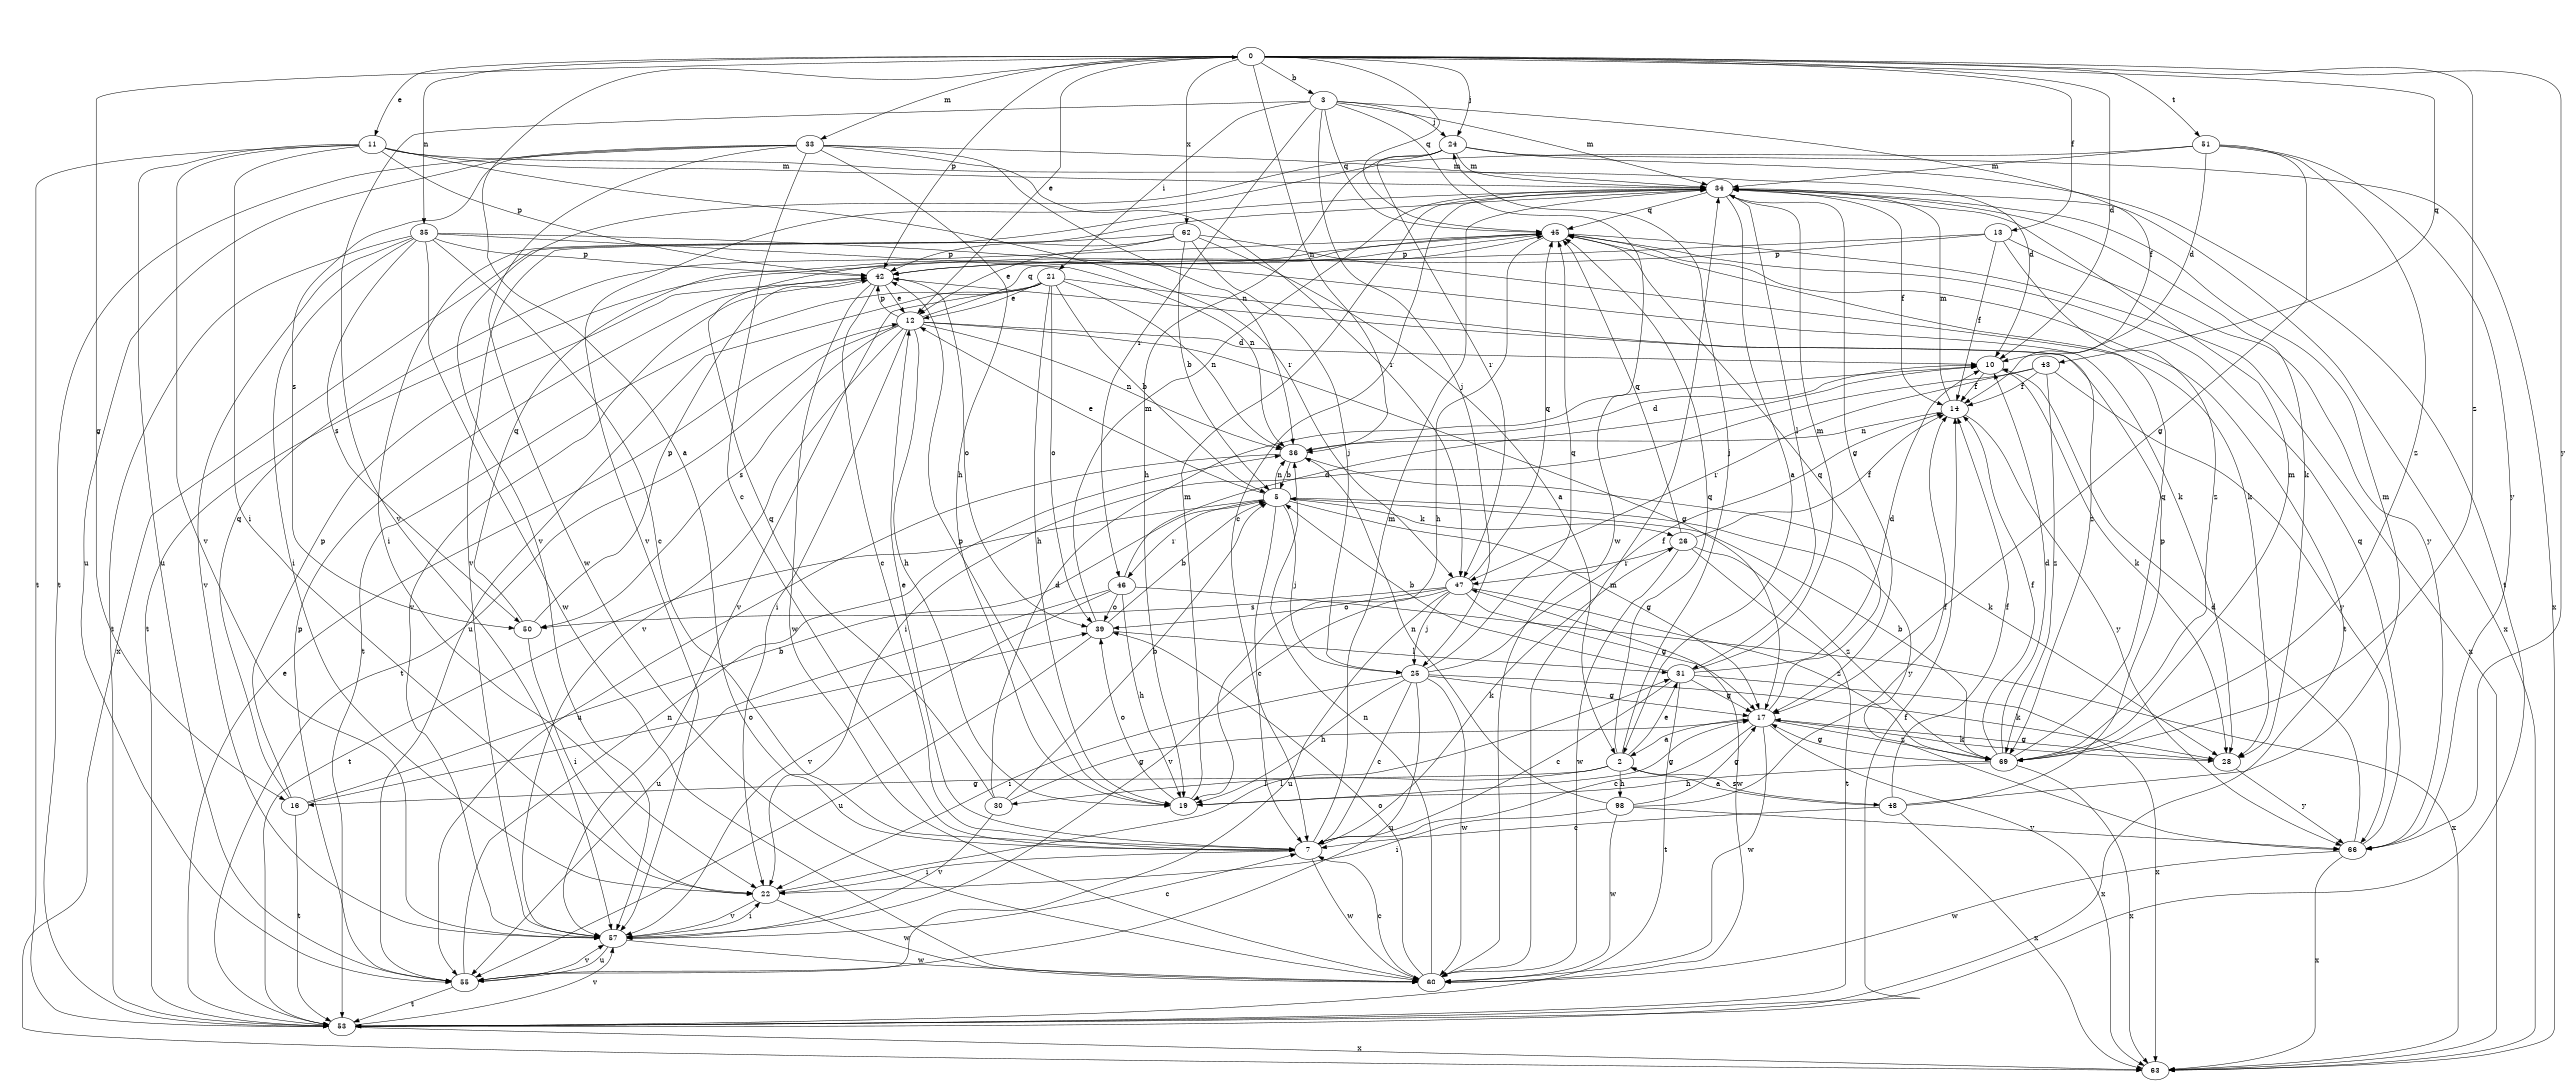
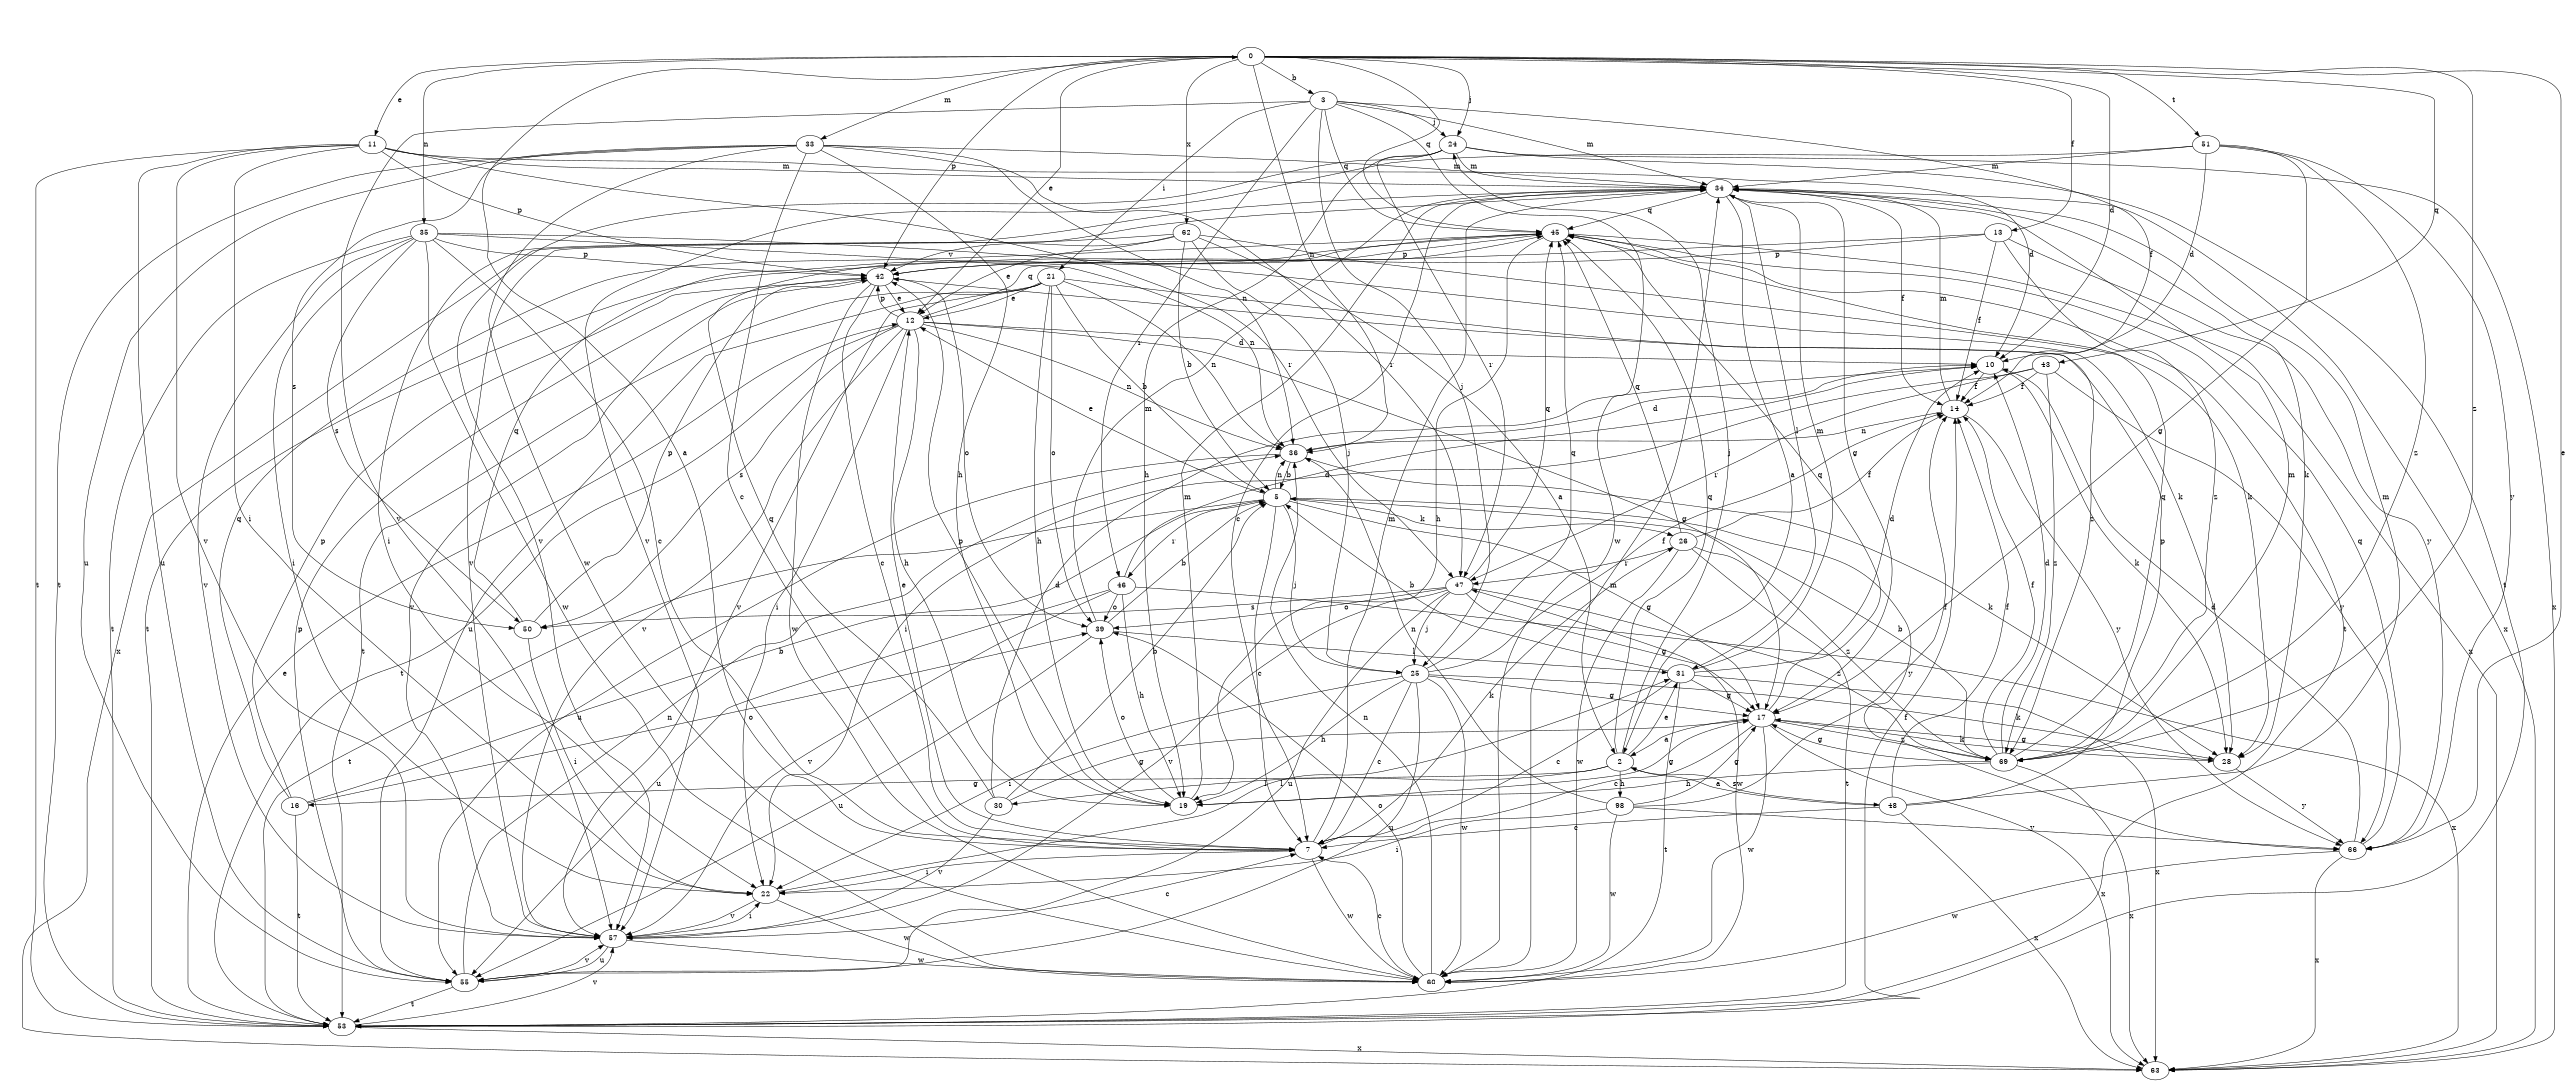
(279, 80) -> none
(951, 255) -> (951, 255)
(2563, 453) -> (2563, 453)
